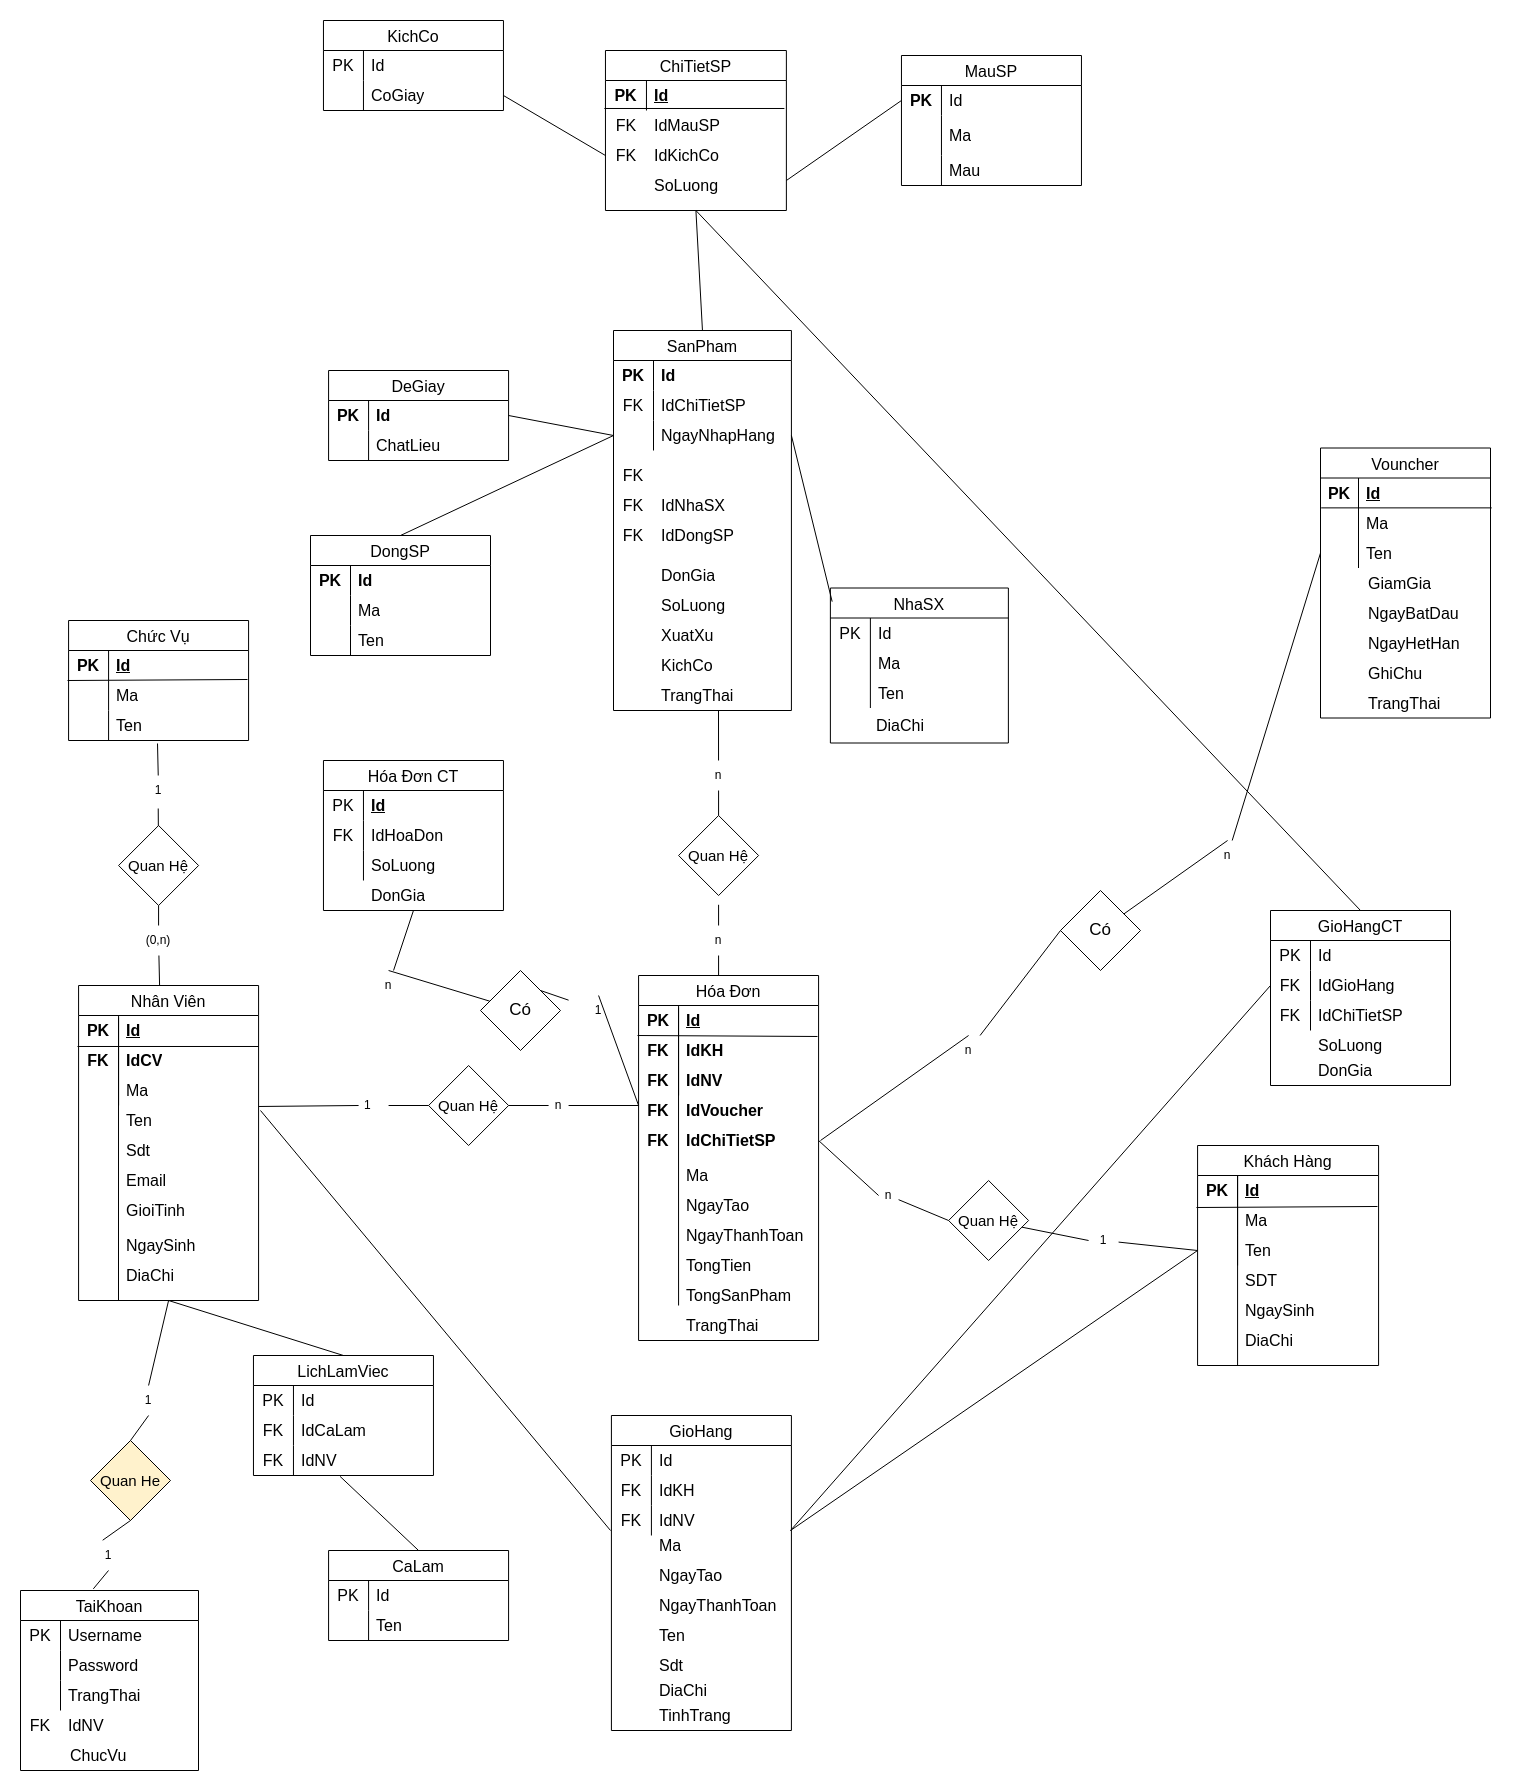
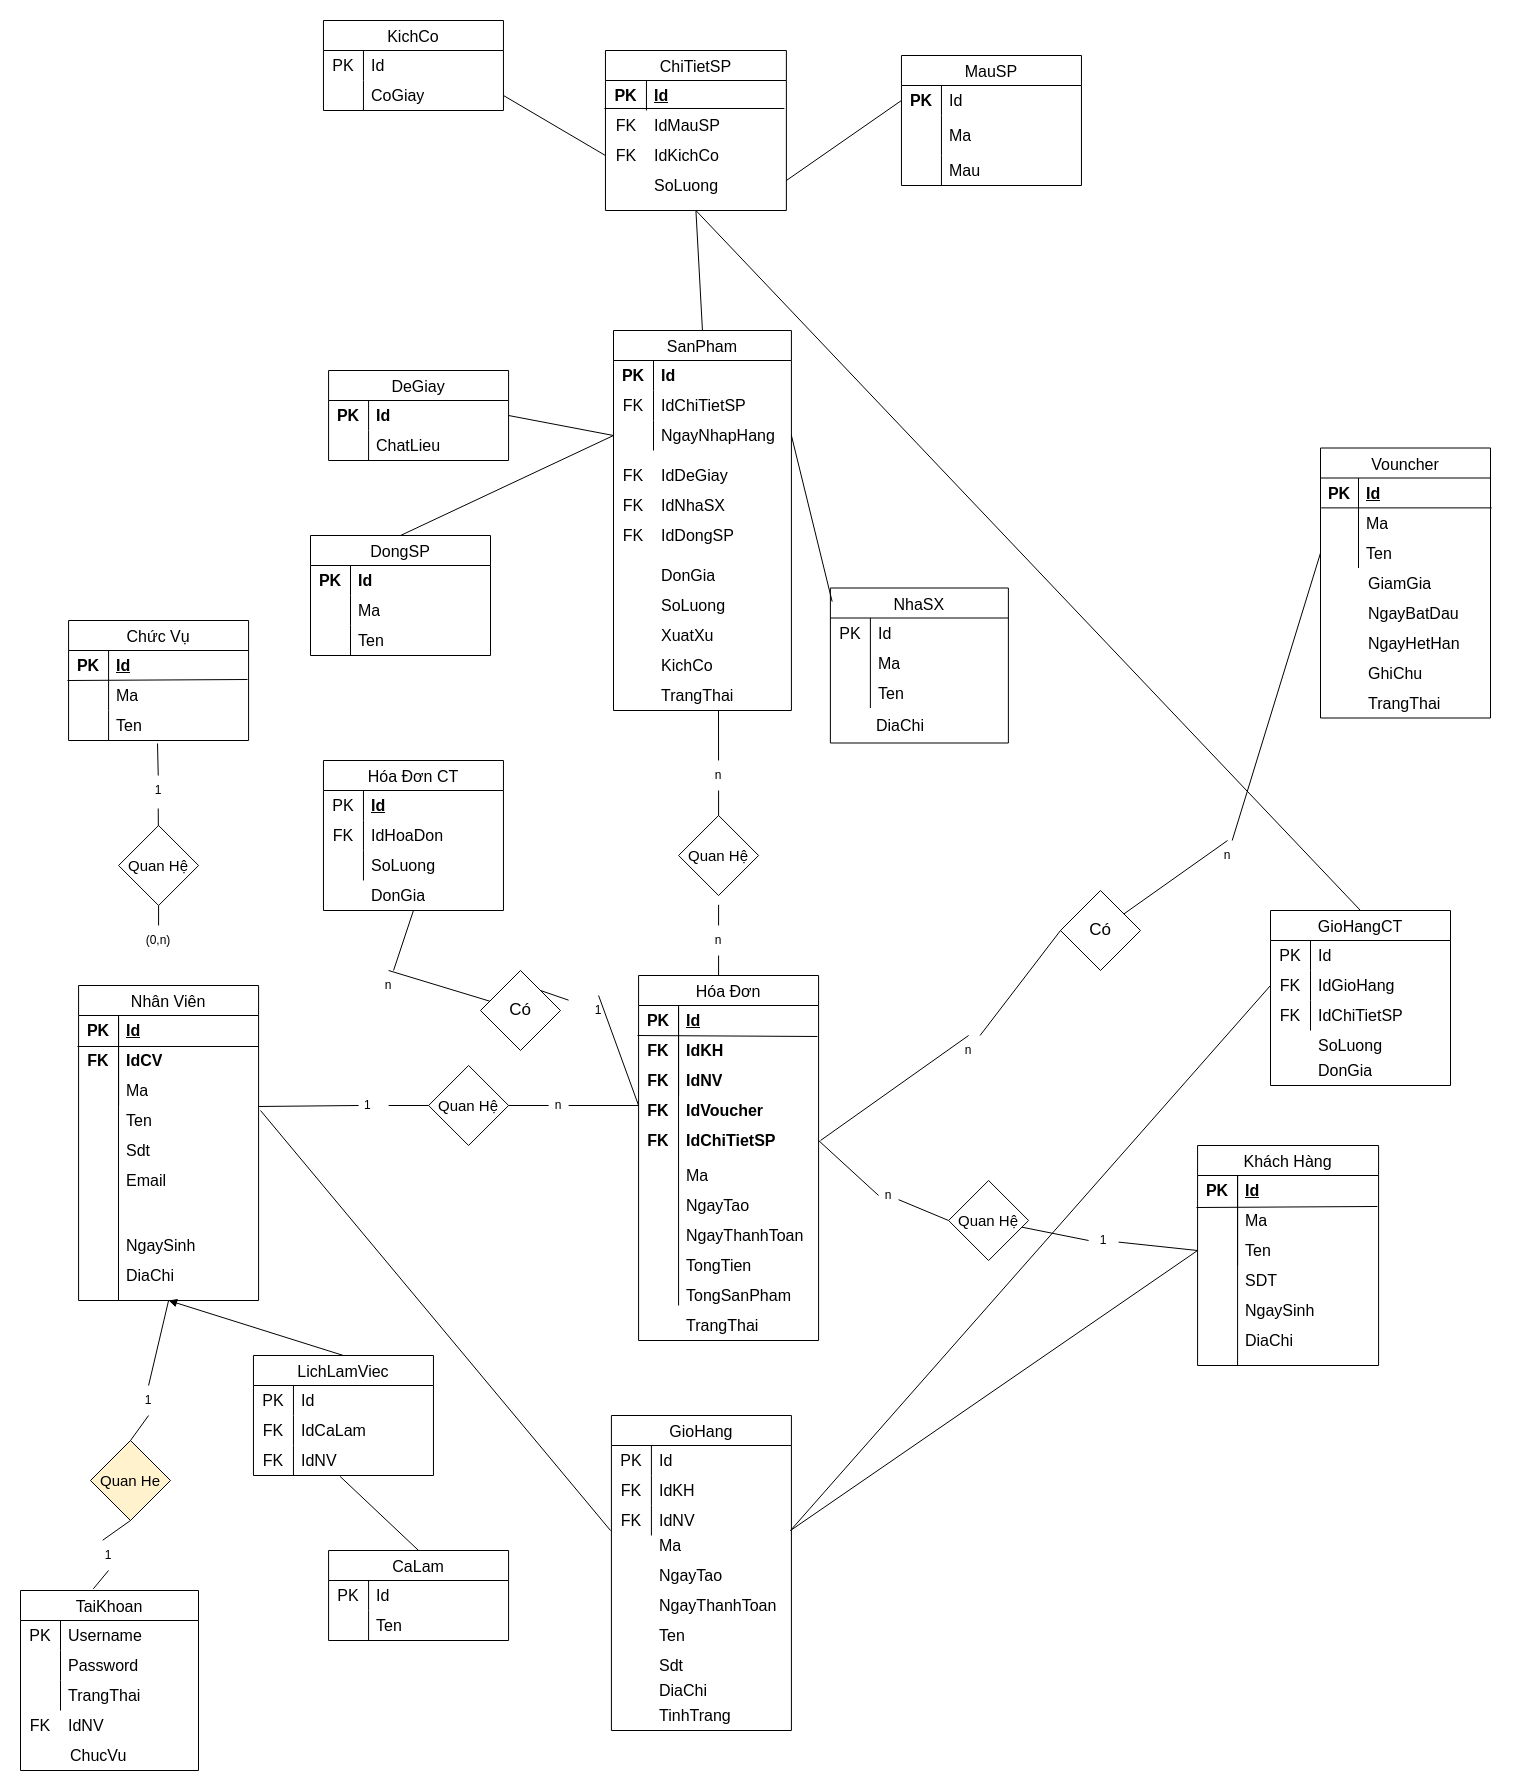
none -> (722, 476)
(159, 971) -> none
(189, 1211) -> none
(175, 1303) -> (177, 1303)
